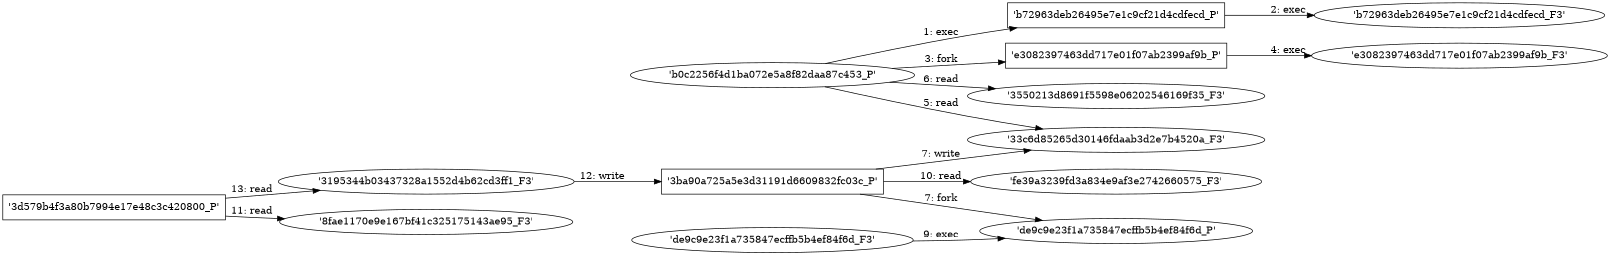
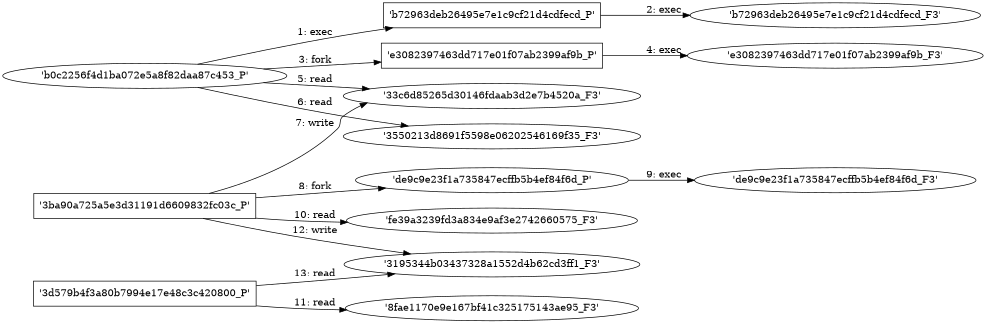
(614, 182) -> (303, 238)
(941, 199) -> (315, 187)
(955, 240) -> (658, 180)
